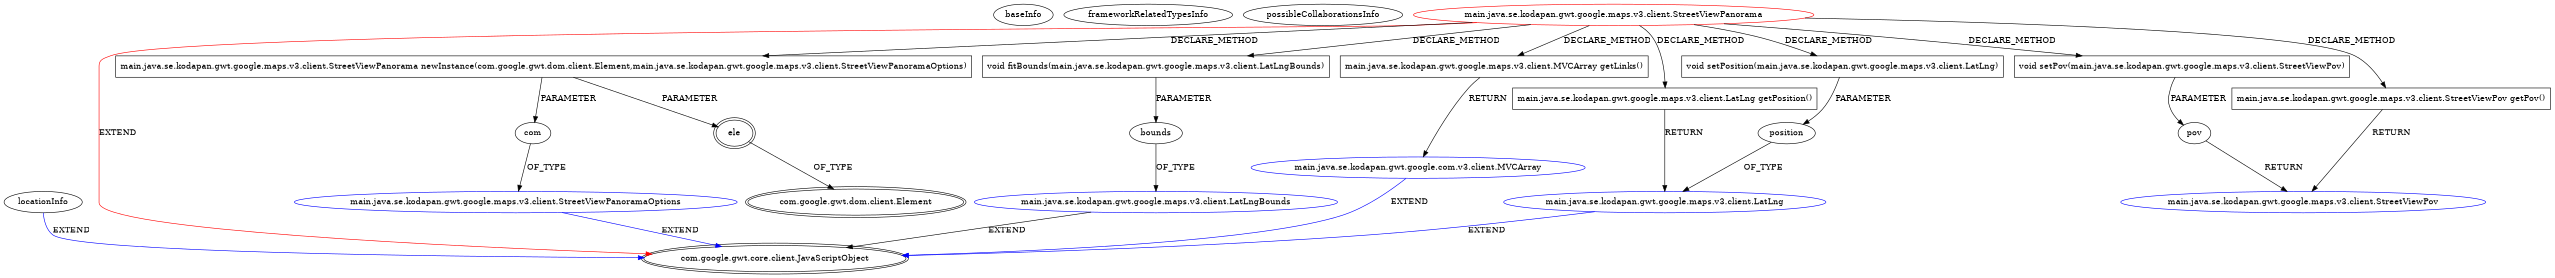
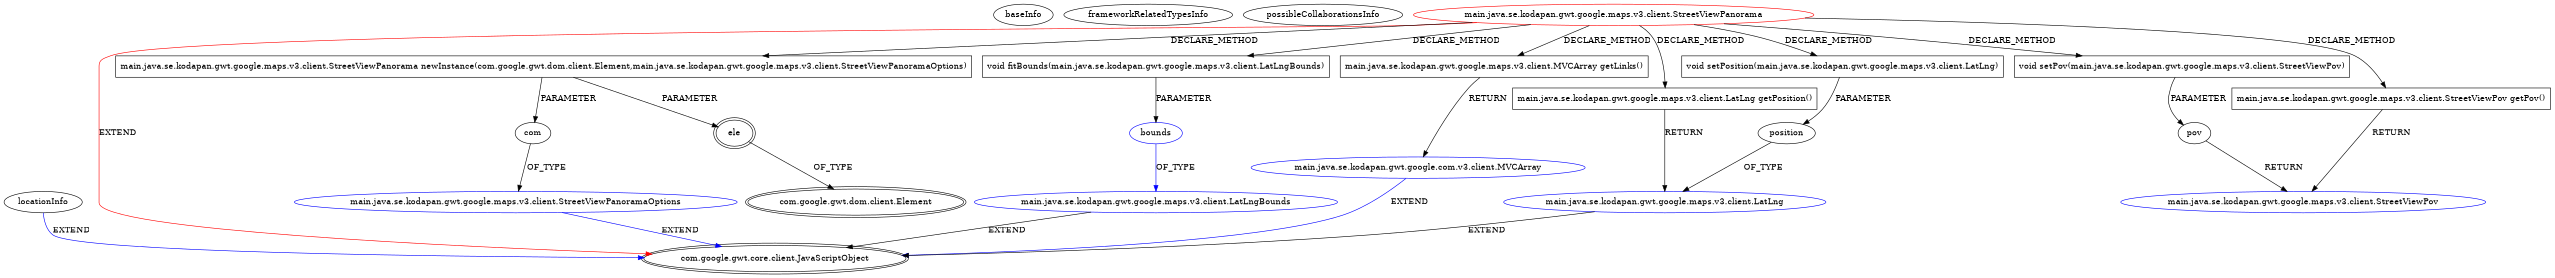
(1156, 133) -> (1156, 133)
(1156, 165) -> (1156, 165)
(1252, 242) -> (1252, 242)
